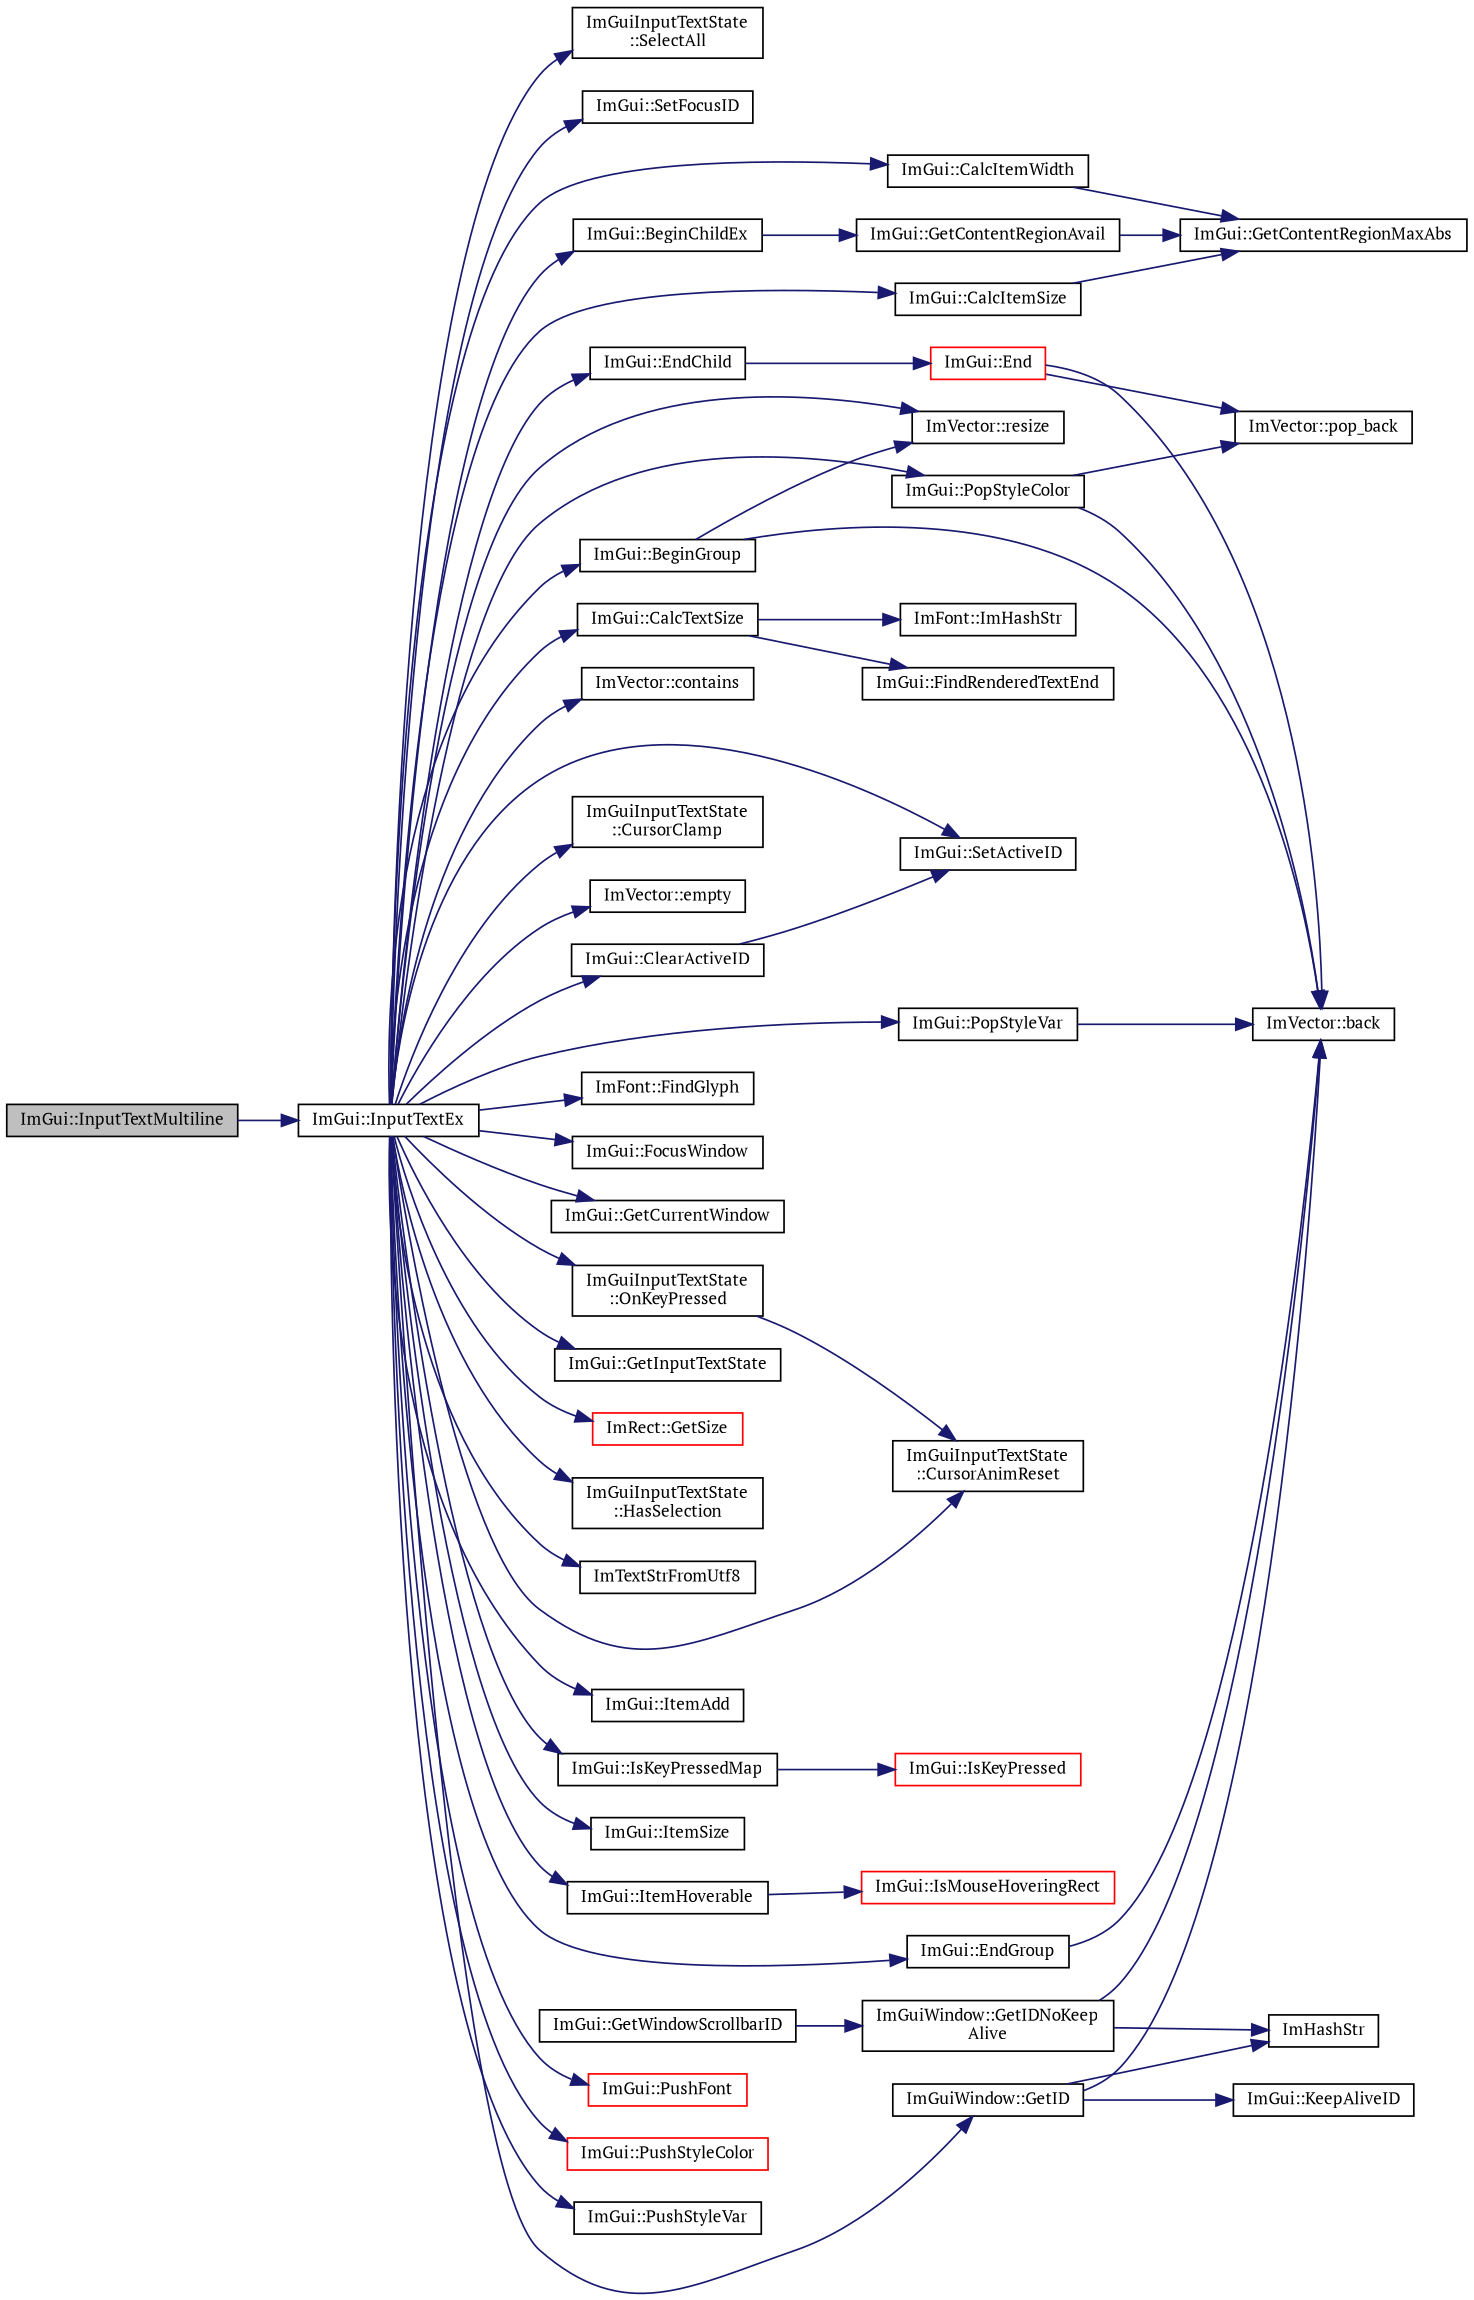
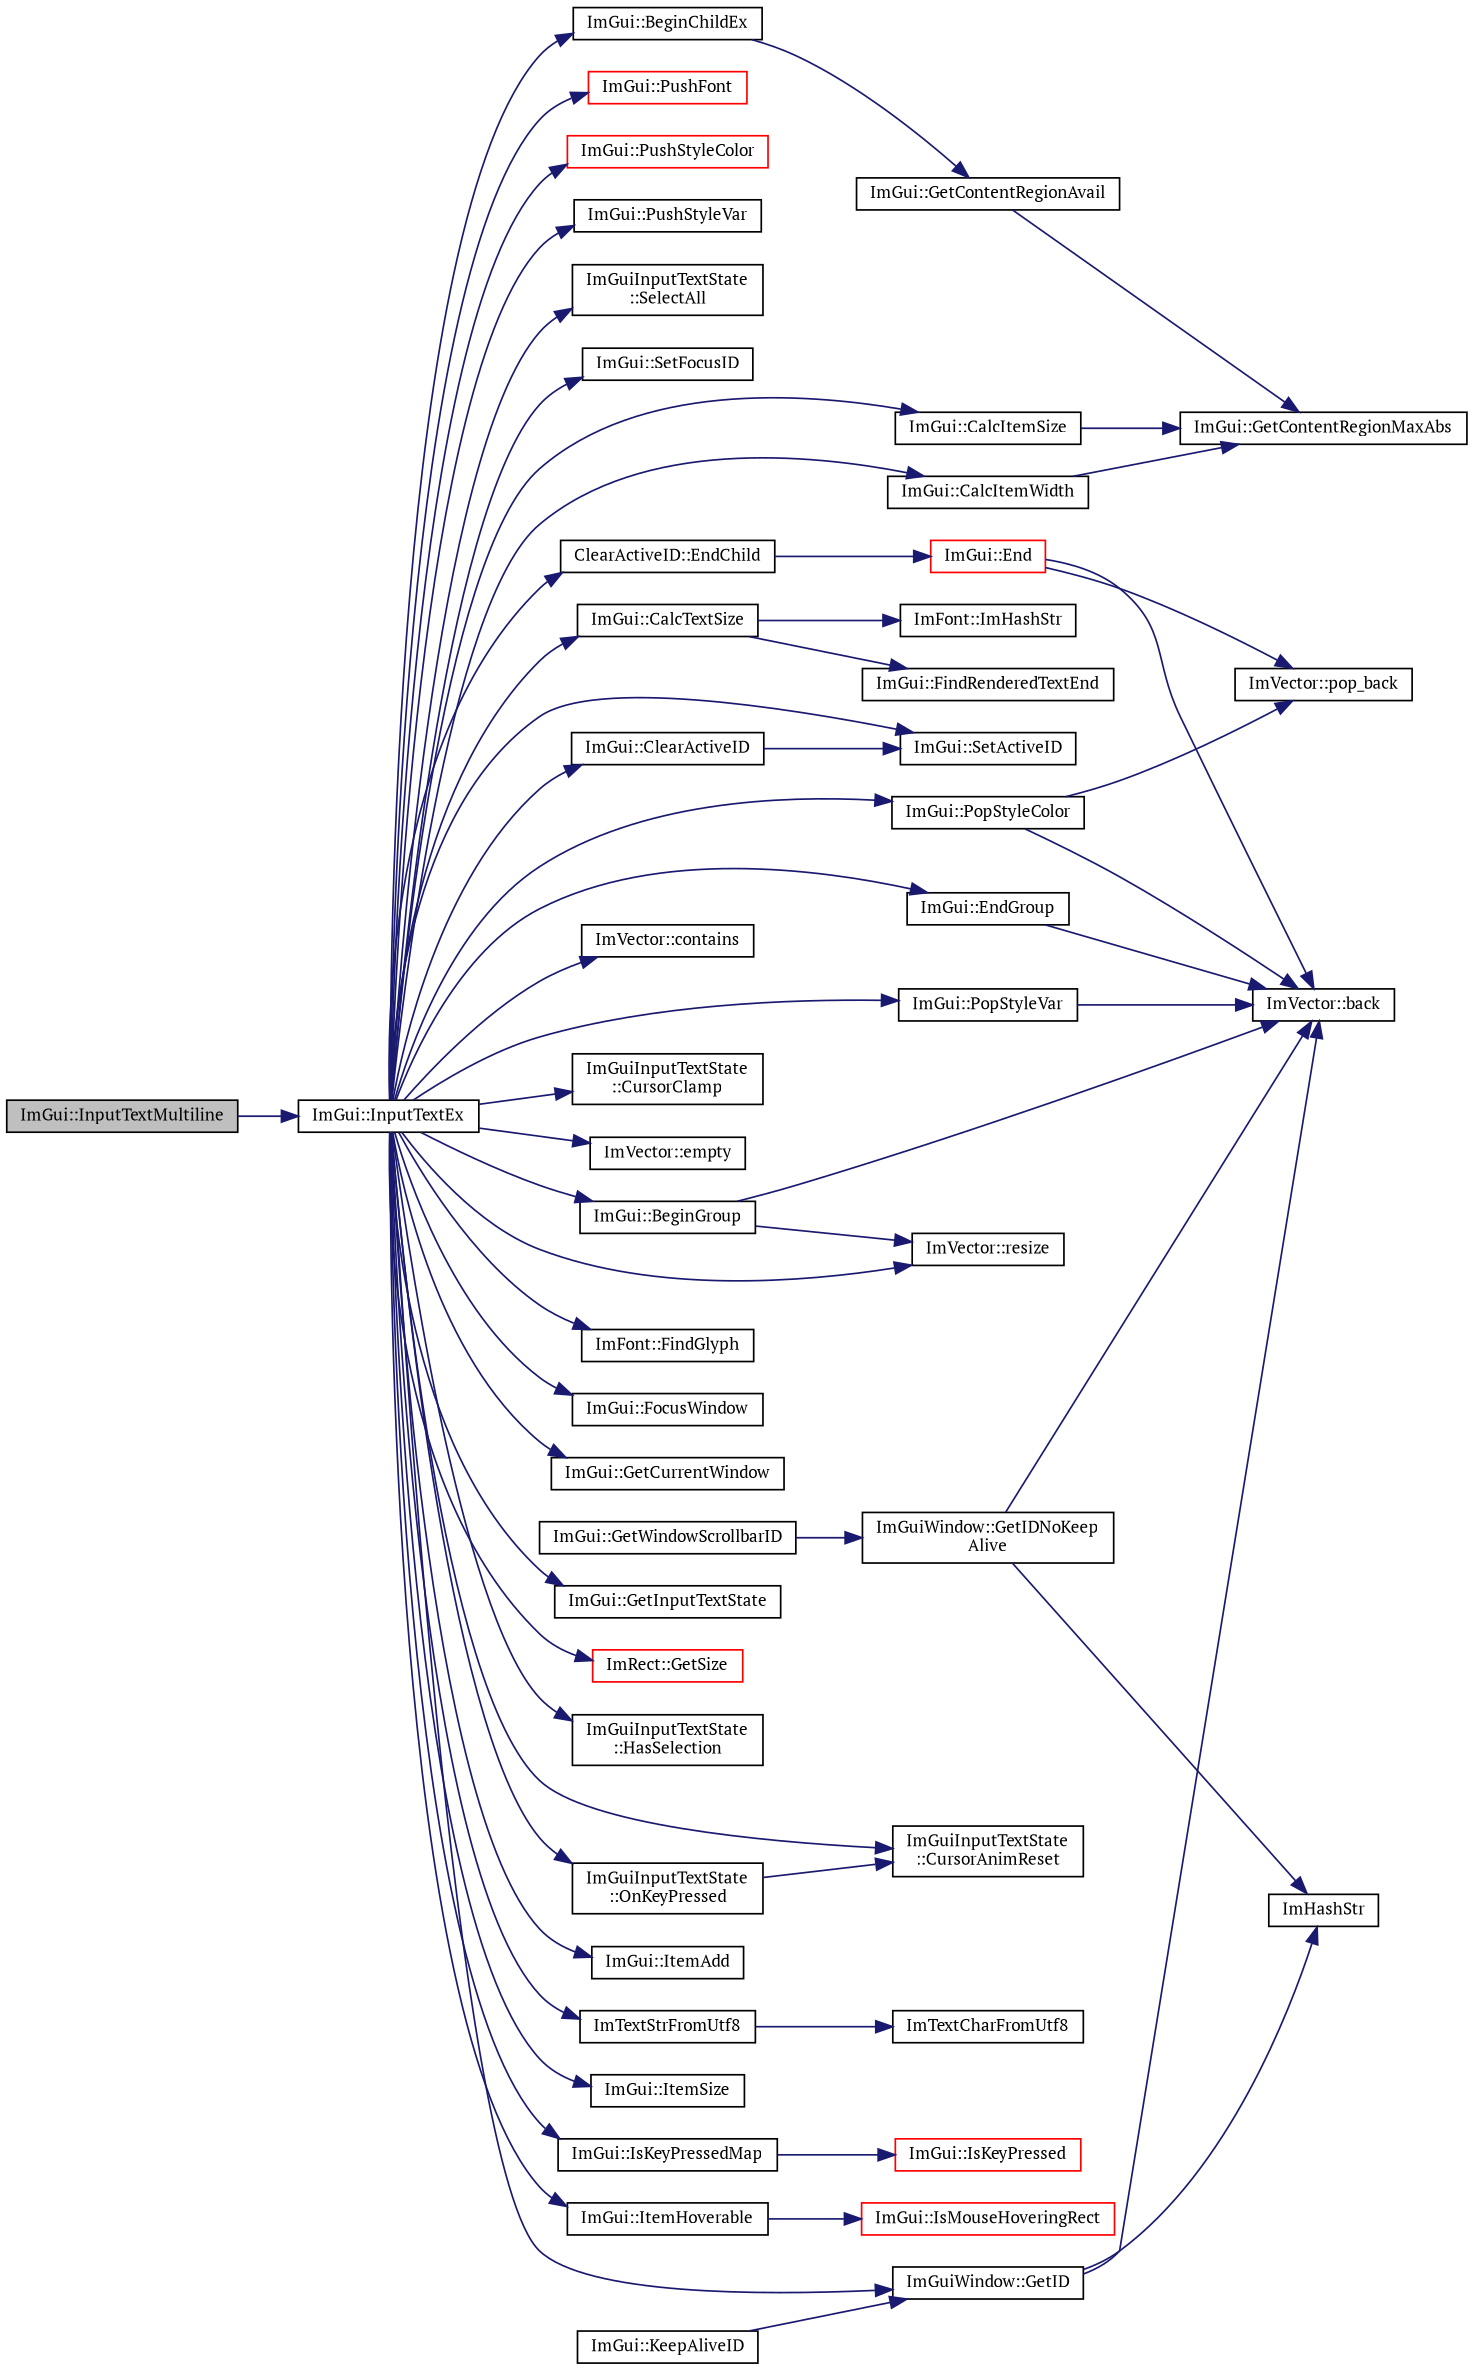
(668, 363) -> (668, 556)
none -> (988, 2027)
(1150, 2100) -> (820, 2317)
